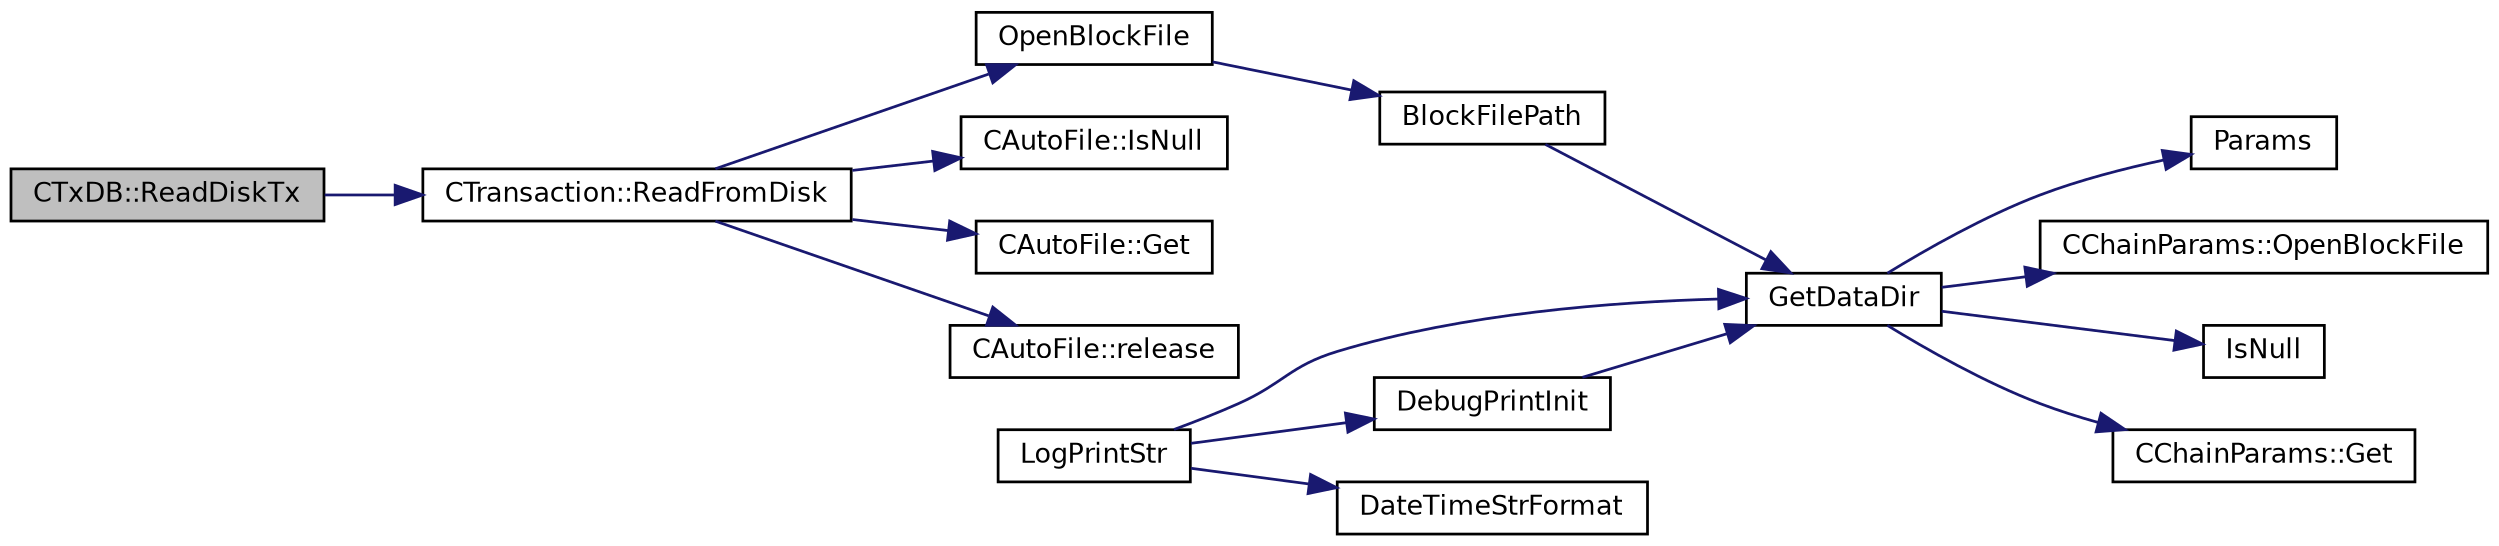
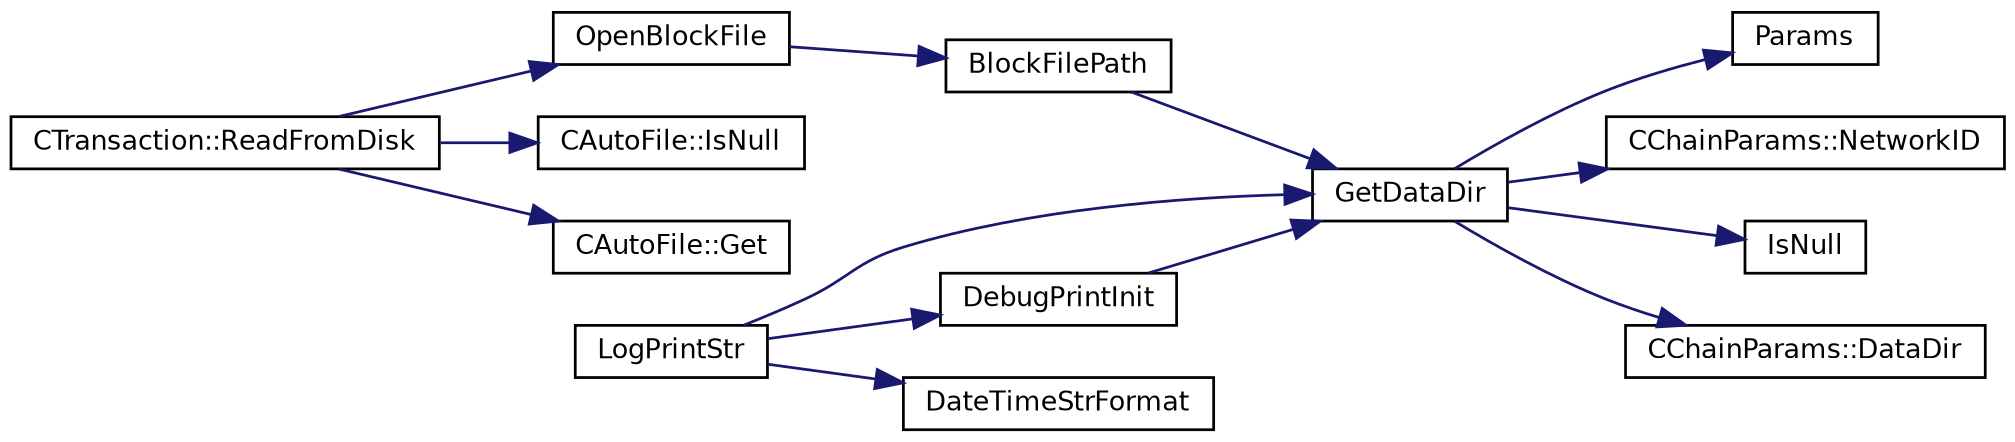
(167, 195) -> none
(2264, 247) -> (1805, 143)
(1094, 351) -> none
(2264, 456) -> (1805, 351)
